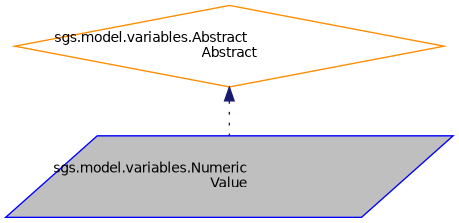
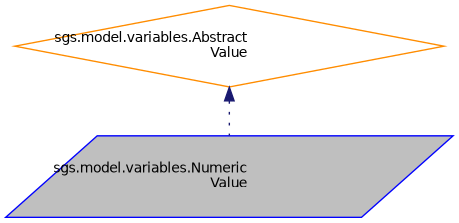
(229, 46) -> (229, 46)
